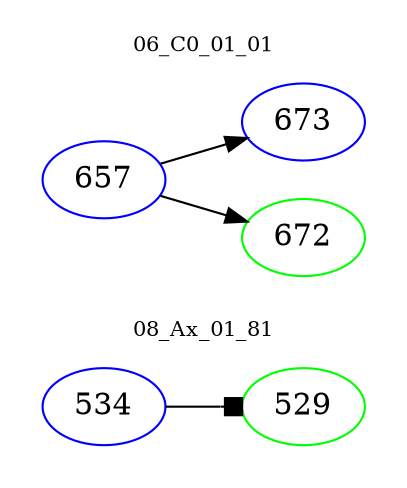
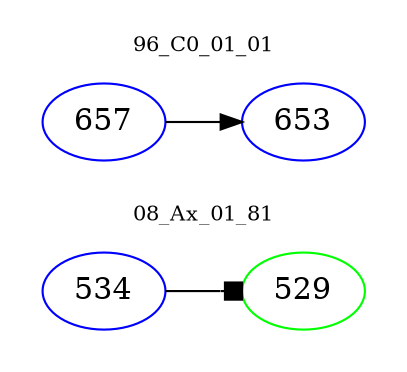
(204, 46) -> (204, 46)
(303, 122) -> (303, 122)
(303, 238) -> none
